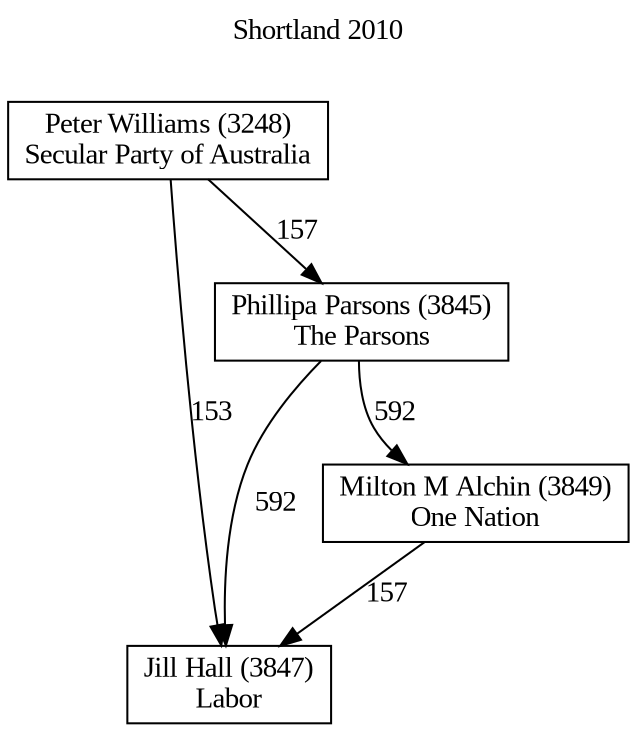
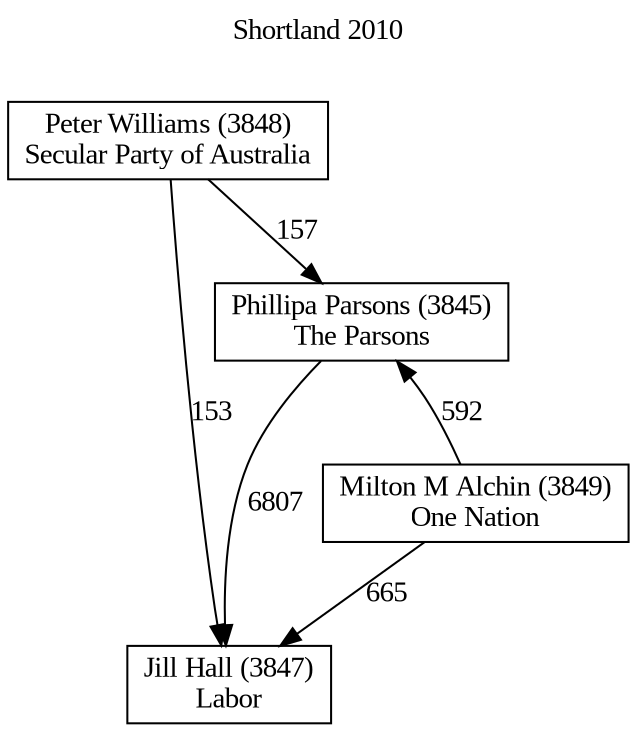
(168, 141) -> (168, 141)
(366, 409) -> (438, 419)
(276, 503) -> (276, 503)
(387, 594) -> (387, 594)
